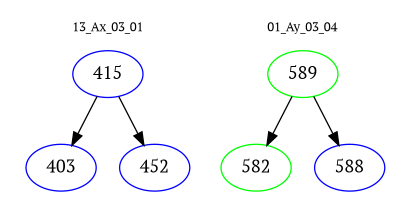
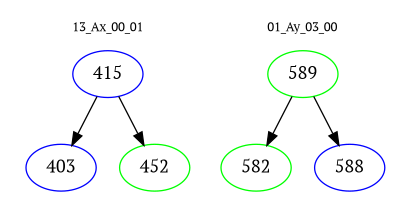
(108, 28) -> (108, 28)
(303, 28) -> (303, 28)
(155, 168) -> (155, 168)
